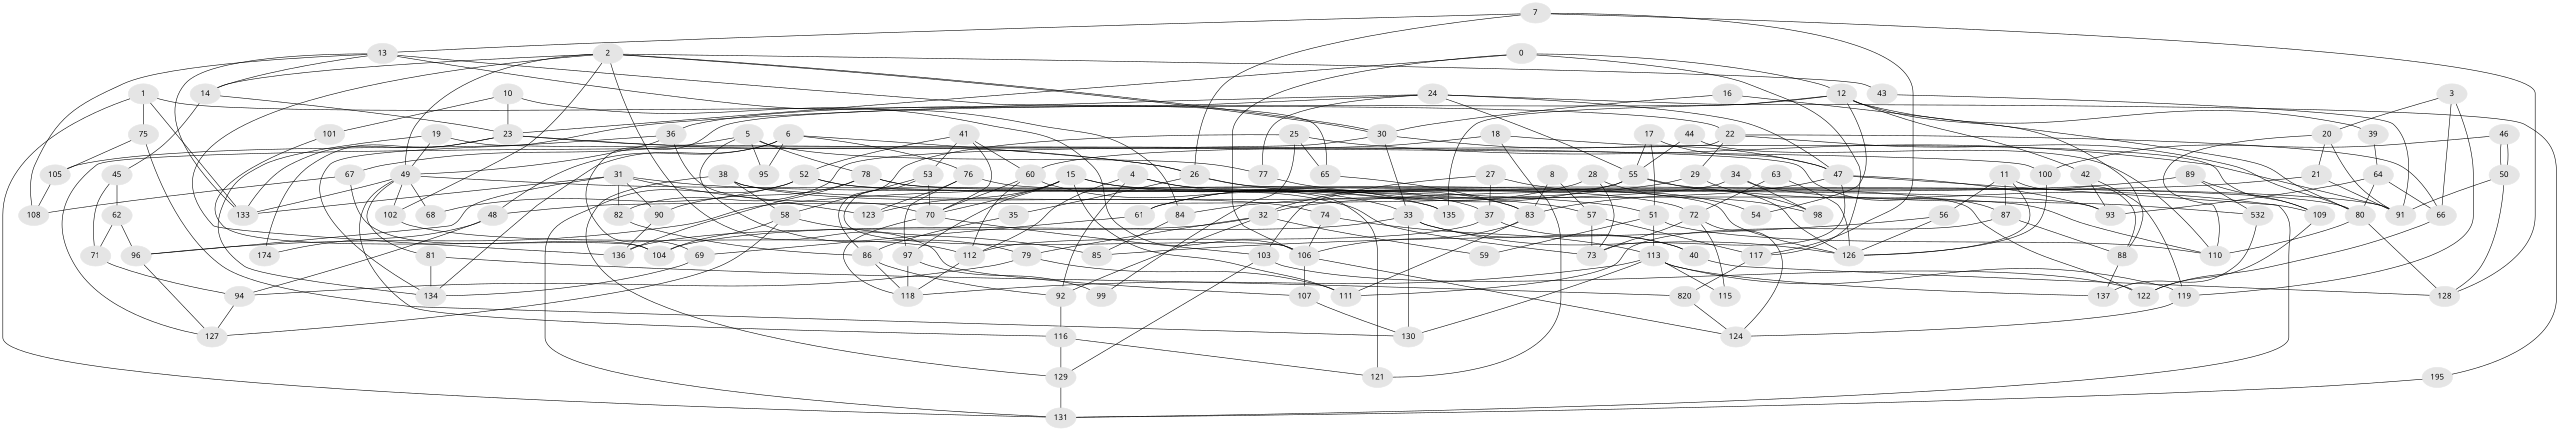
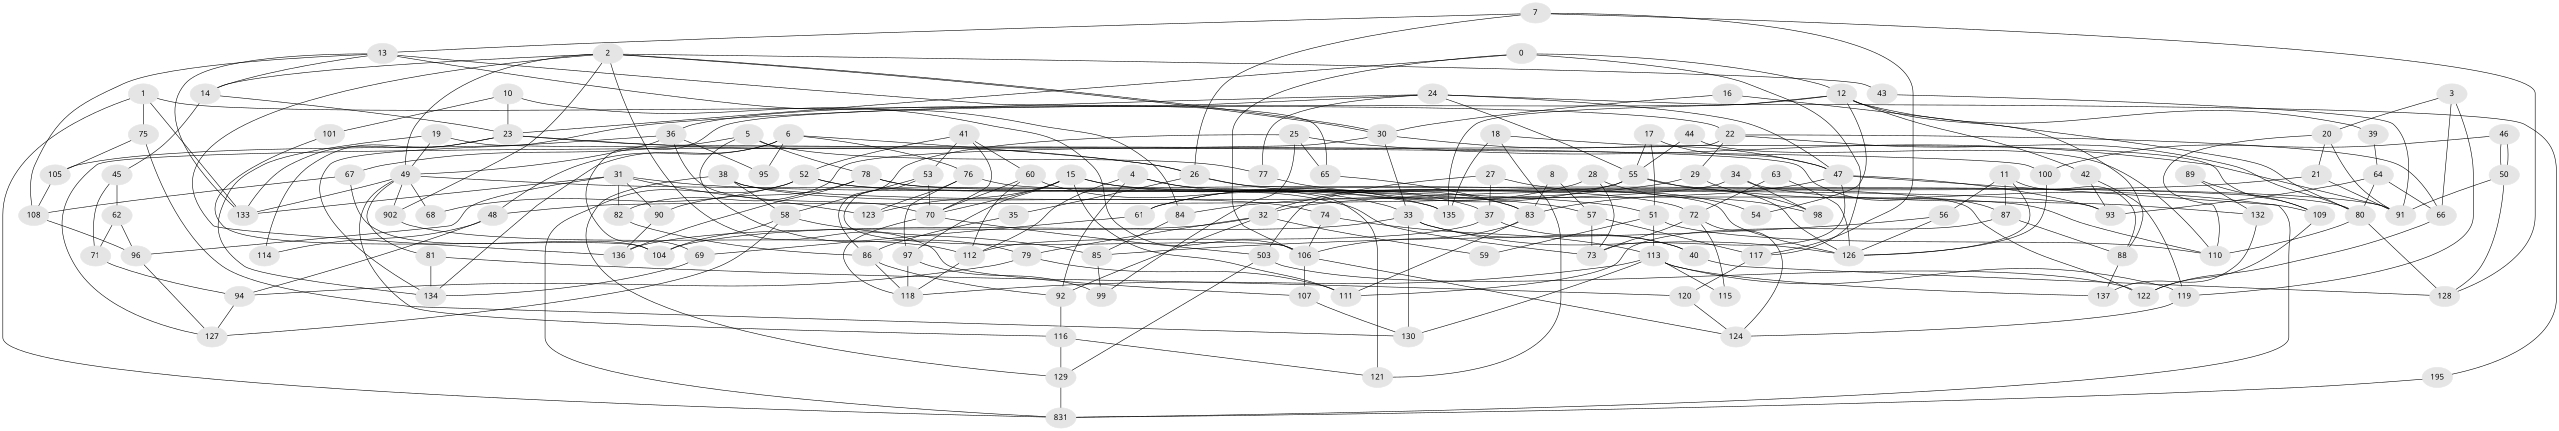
(1173, 152) -> (1466, 172)
(756, 155) -> (725, 157)
(1162, 188) -> (86, 234)
(390, 215) -> (390, 215)
(2258, 215) -> (2258, 215)
(264, 256) -> (264, 256)
(1264, 256) -> (1264, 256)
none -> (1099, 275)
(1685, 296) -> (1685, 296)
(1061, 418) -> (1061, 418)
